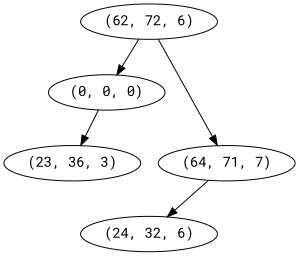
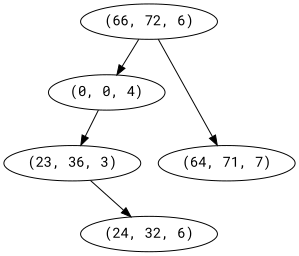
(149, 22) -> (149, 22)
(107, 92) -> (107, 92)
(192, 195) -> (107, 195)
